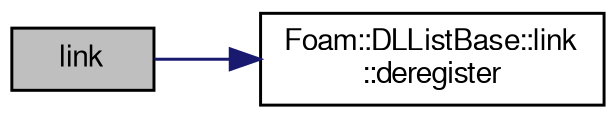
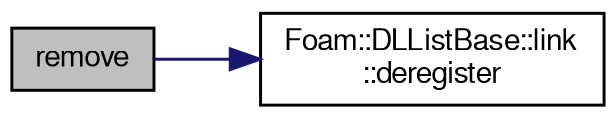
(83, 59) -> (83, 59)
